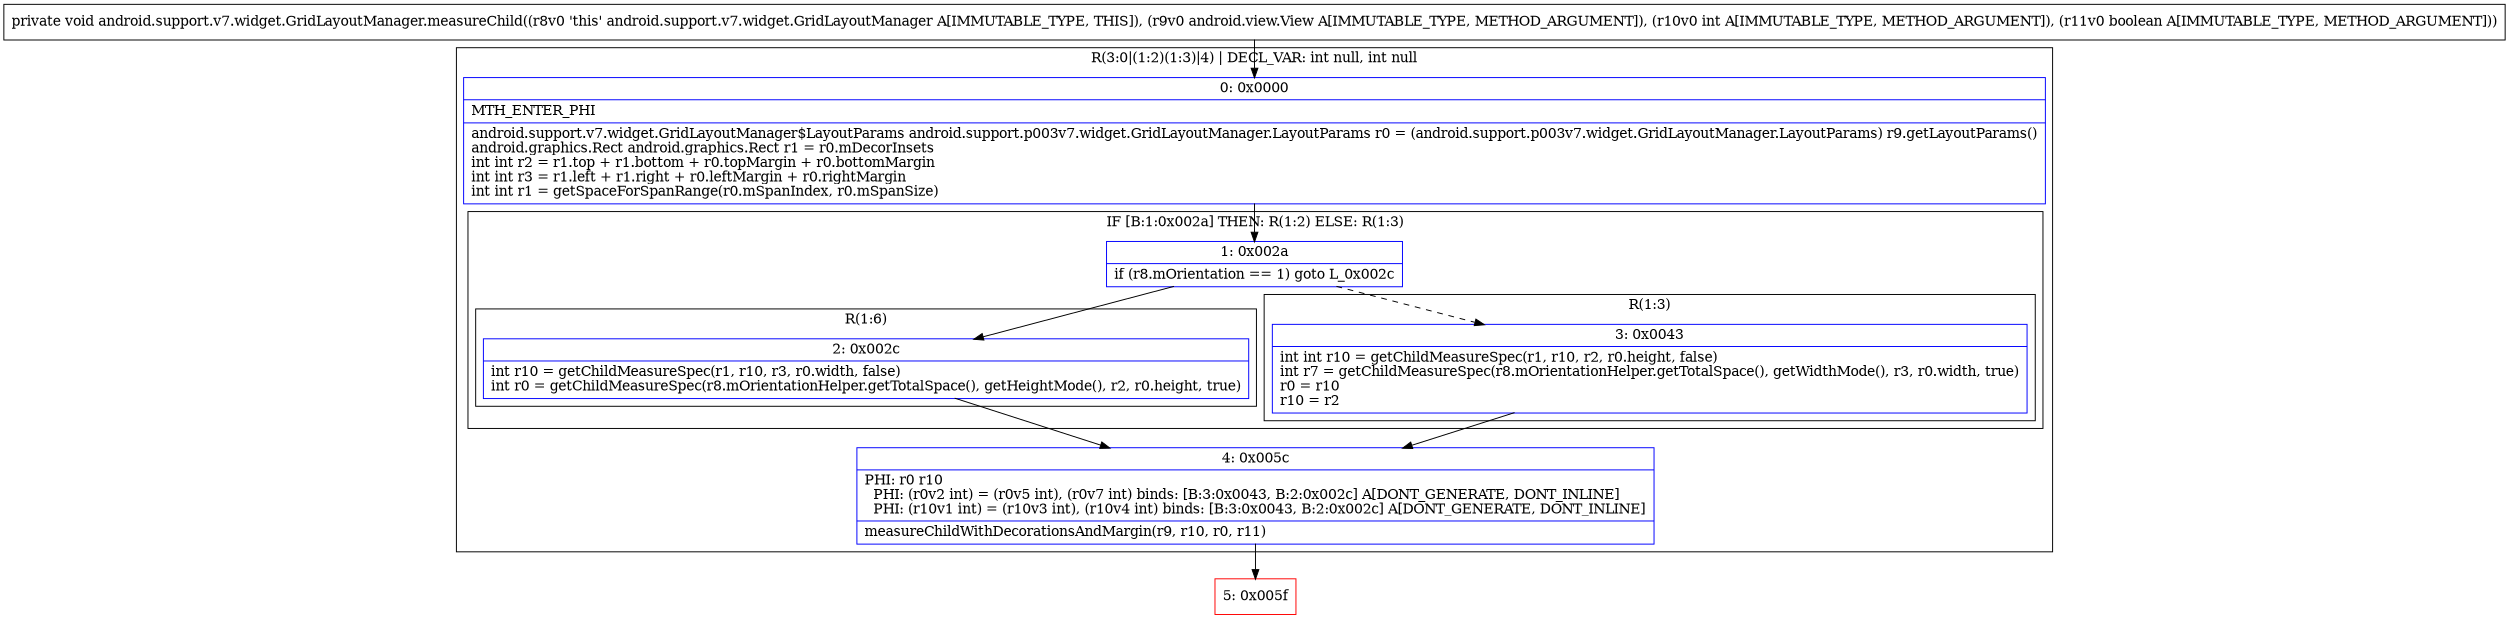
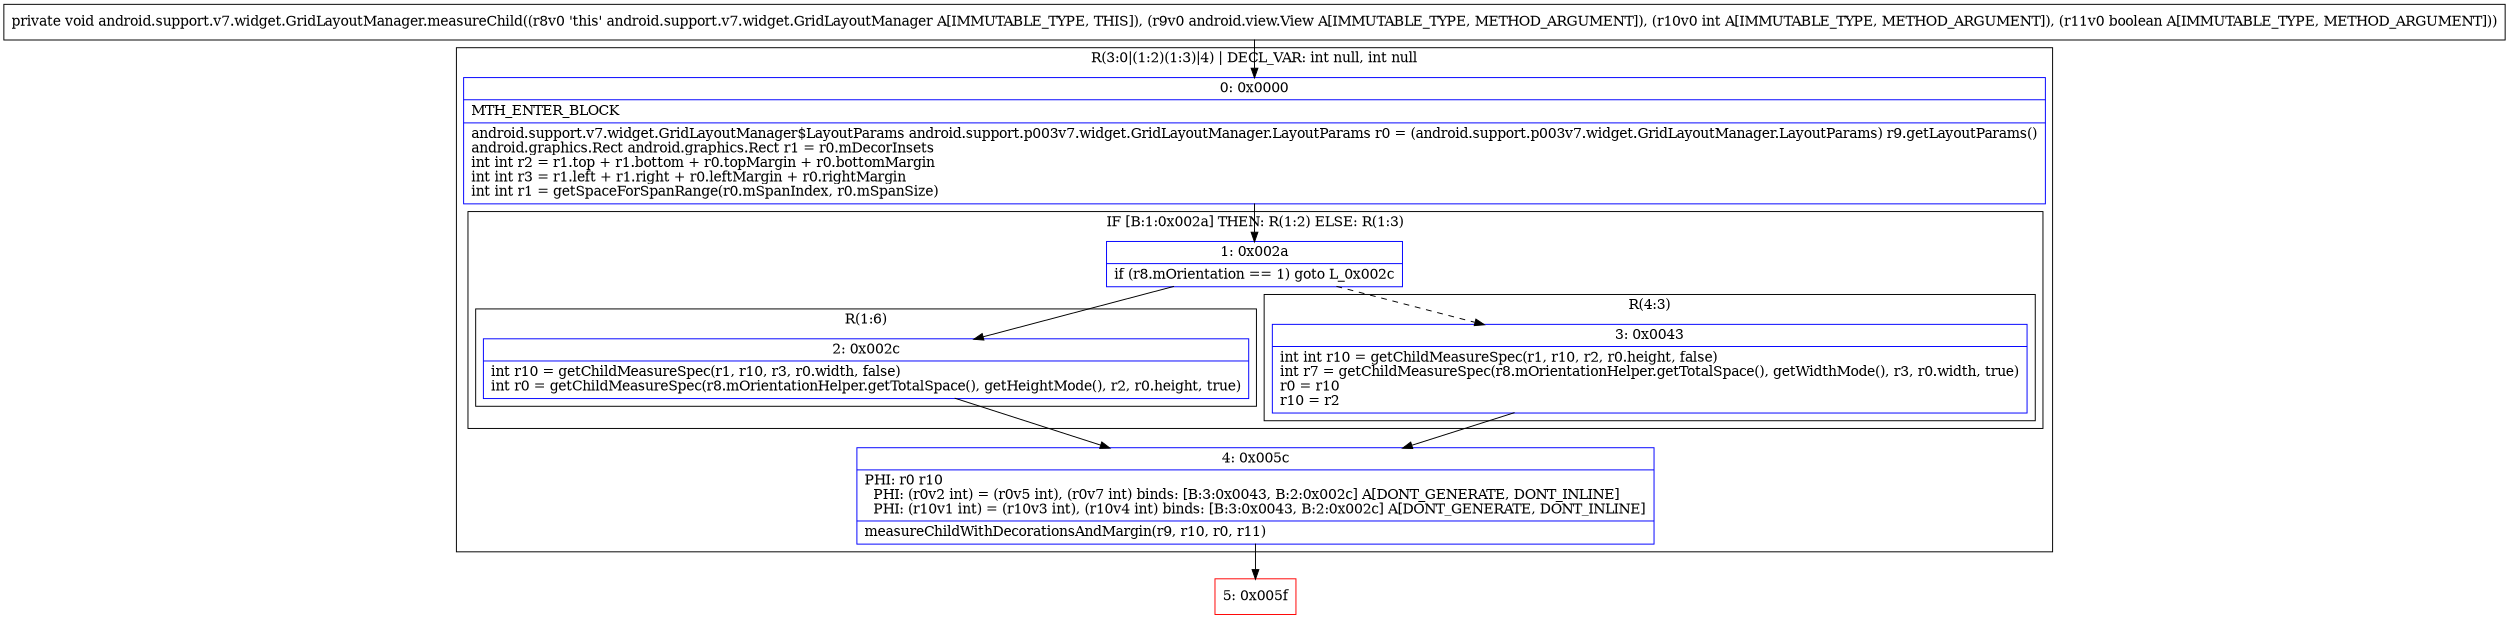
(534, 111) -> (546, 111)
(1650, 306) -> (1650, 306)
